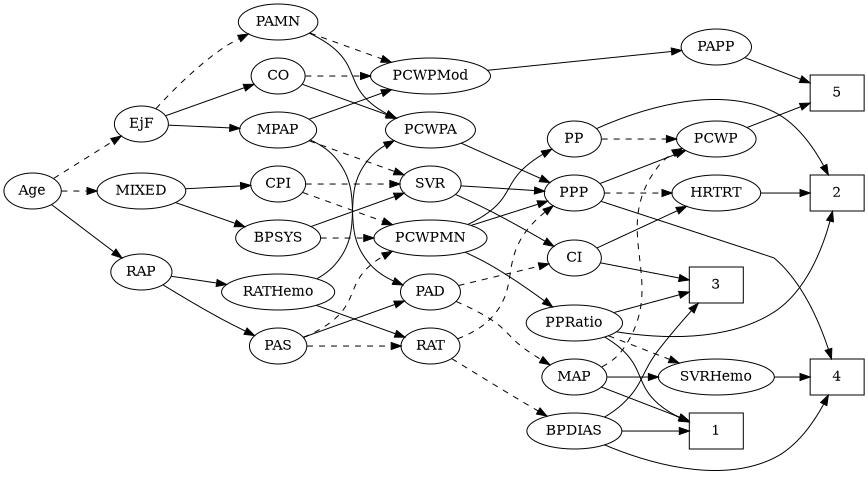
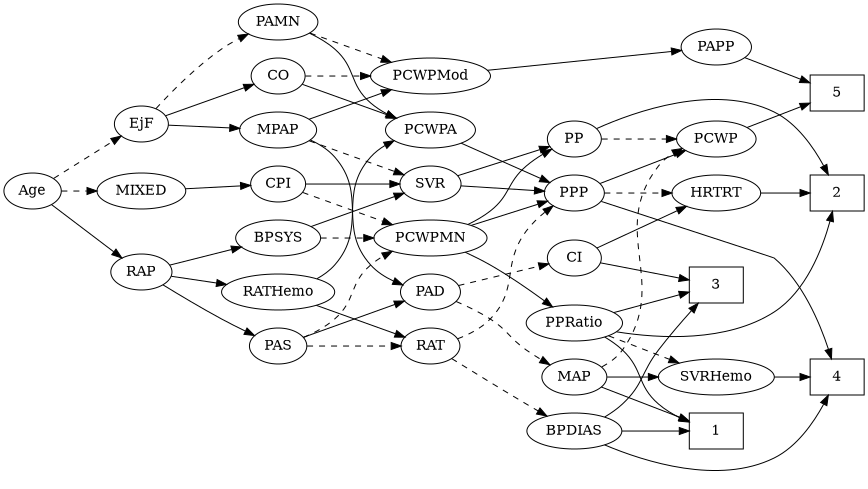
(341, 184) -> (341, 184)
(205, 213) -> (201, 257)
(510, 221) -> (493, 165)
